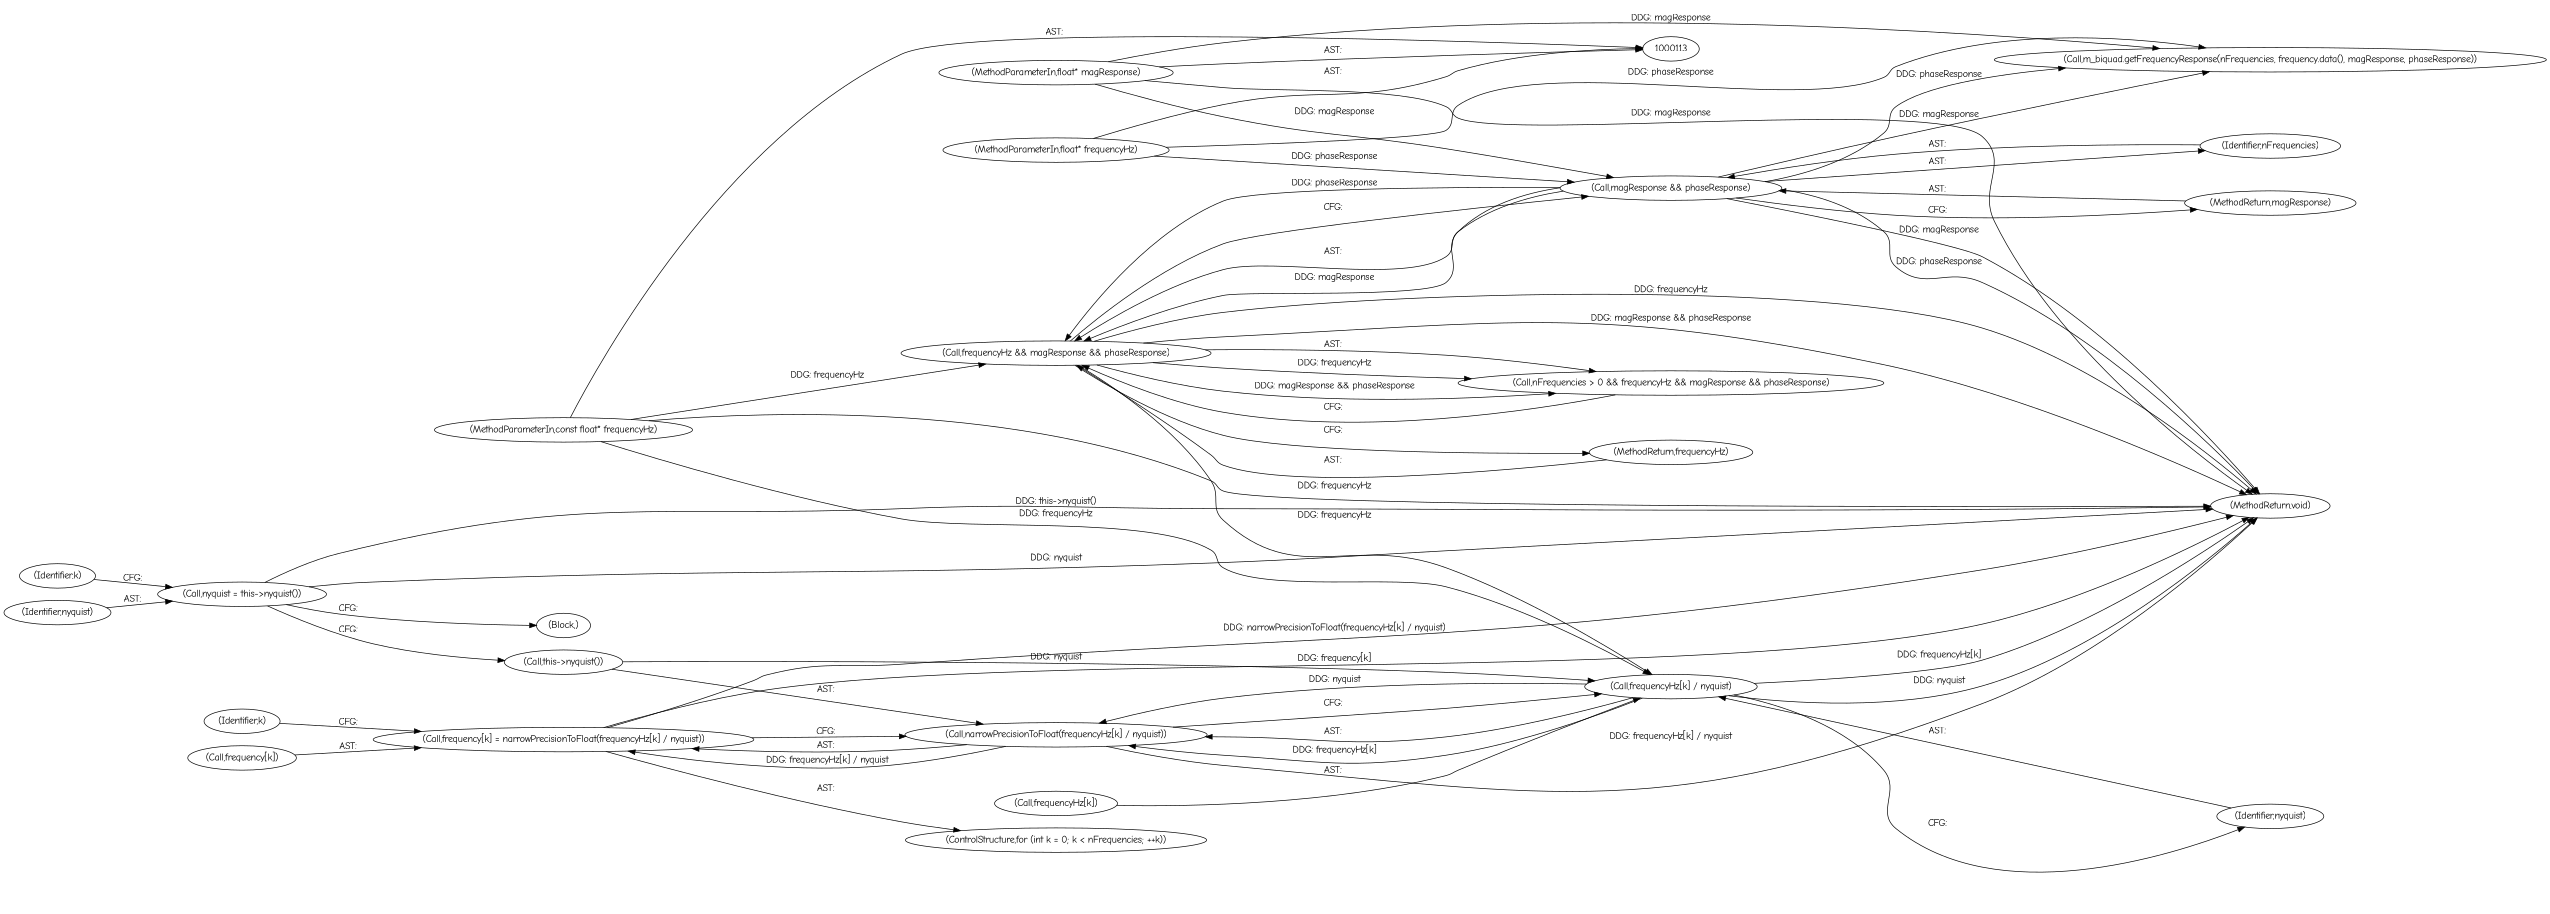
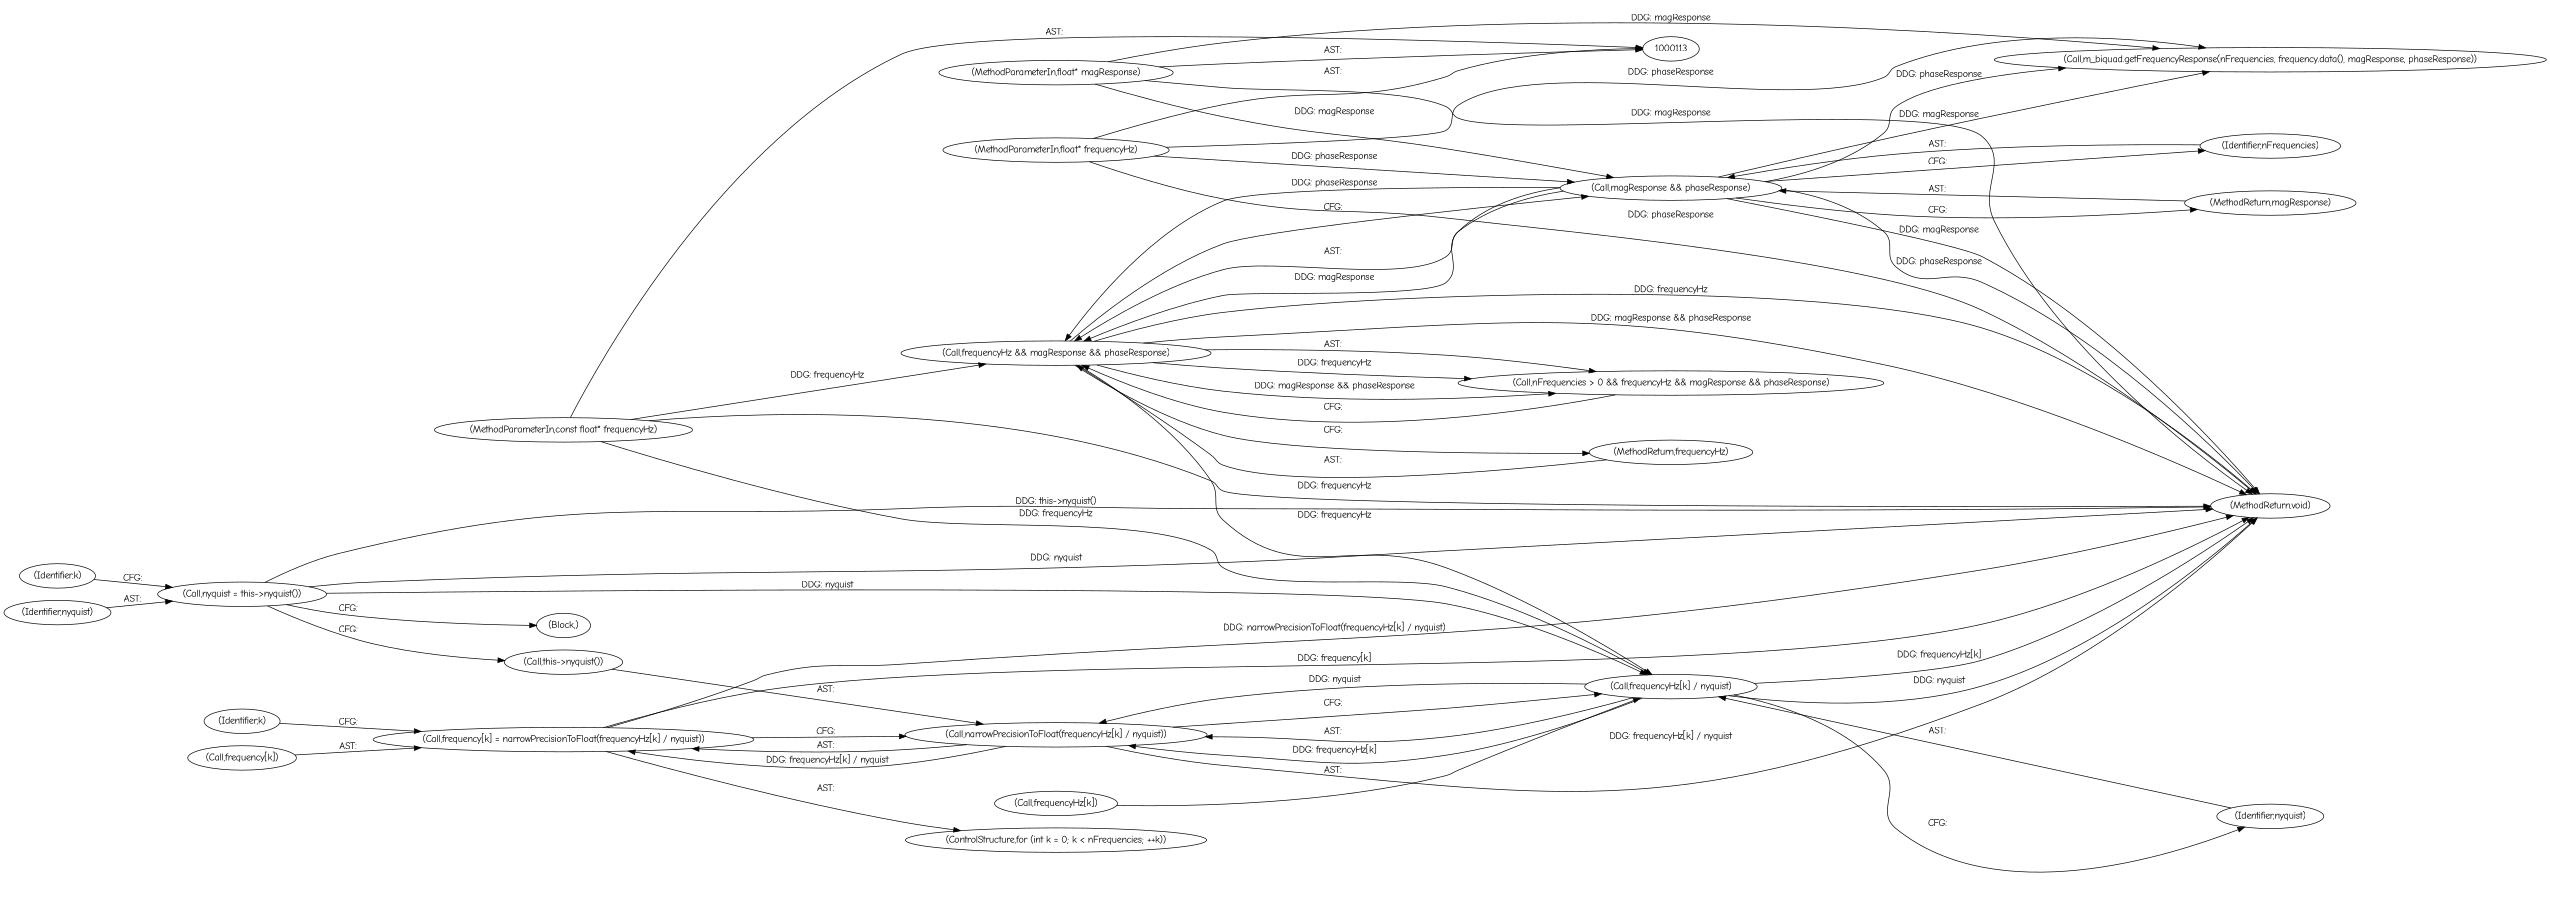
(1939, 162) -> (1939, 162)
none -> (1697, 247)
(1105, 664) -> (990, 590)
